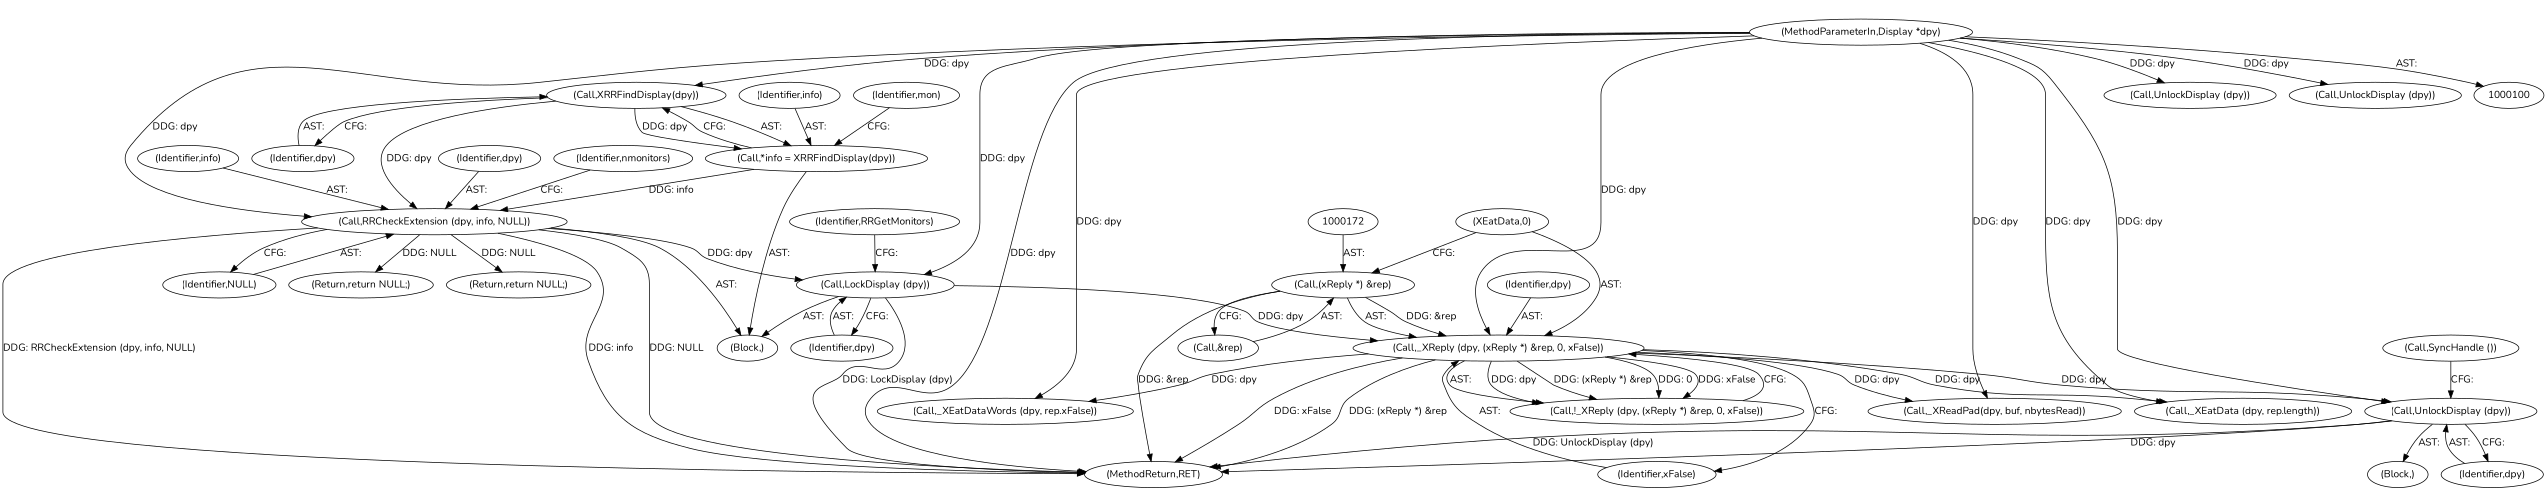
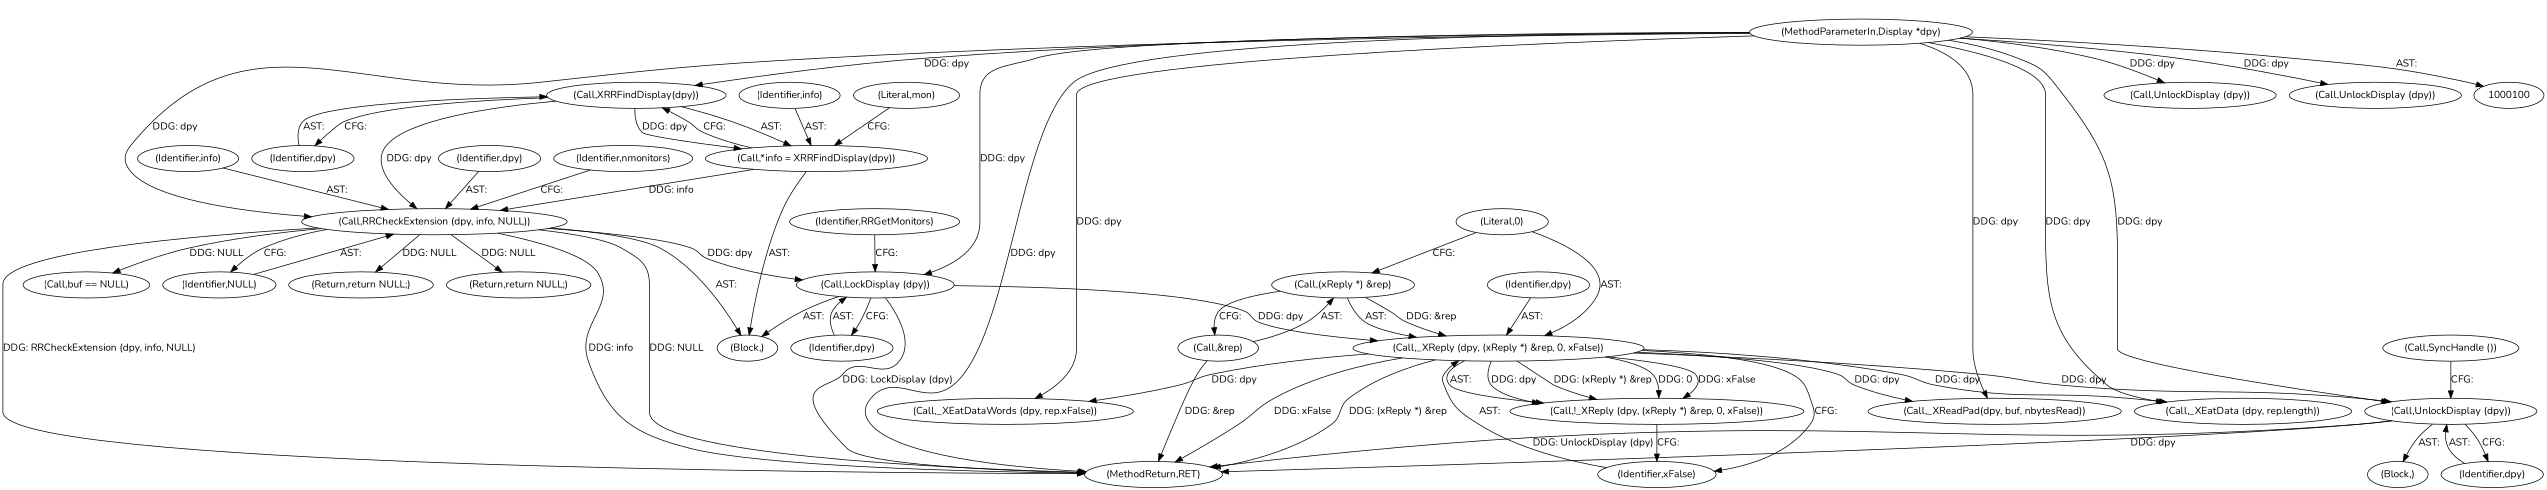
(907, 95) -> (907, 95)
(1601, 170) -> none
(1343, 222) -> none
(1502, 222) -> (1502, 222)
none -> (86, 285)
(1166, 340) -> (1182, 406)
(1718, 362) -> (1657, 439)
